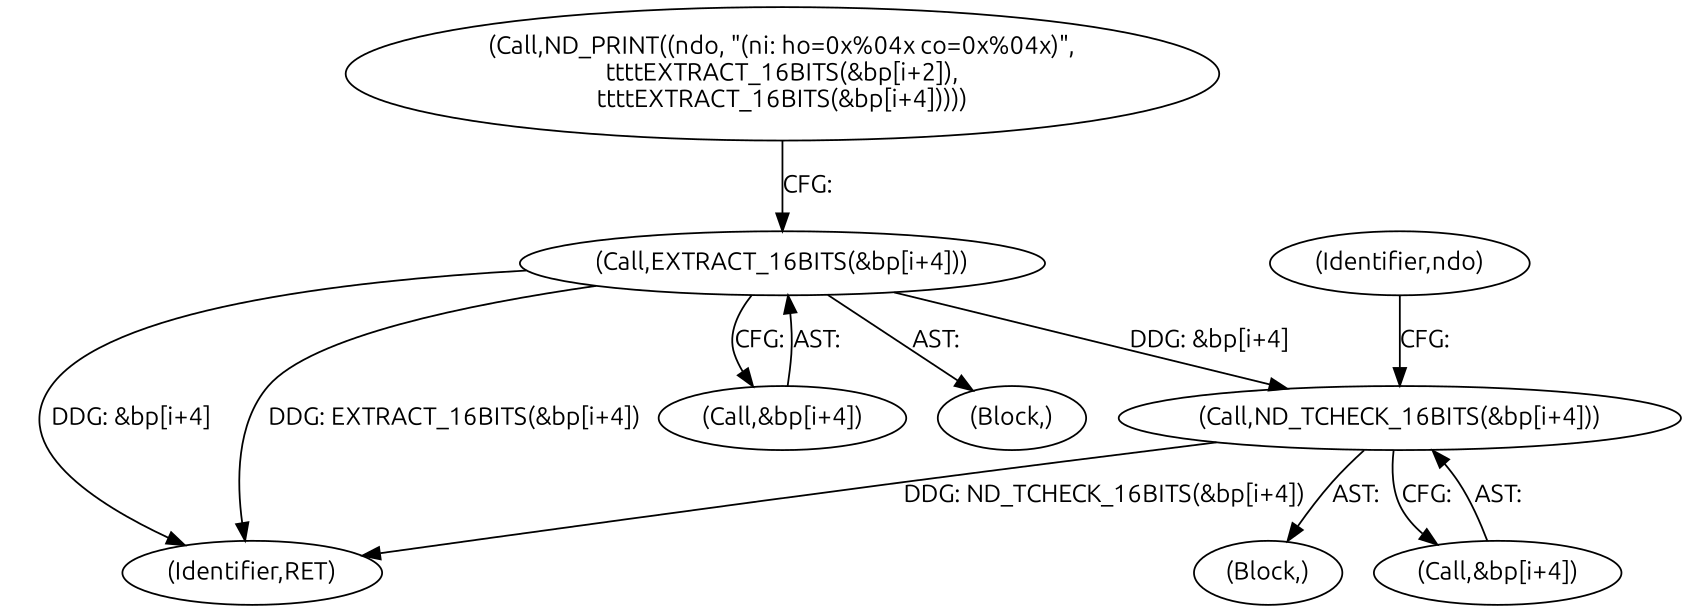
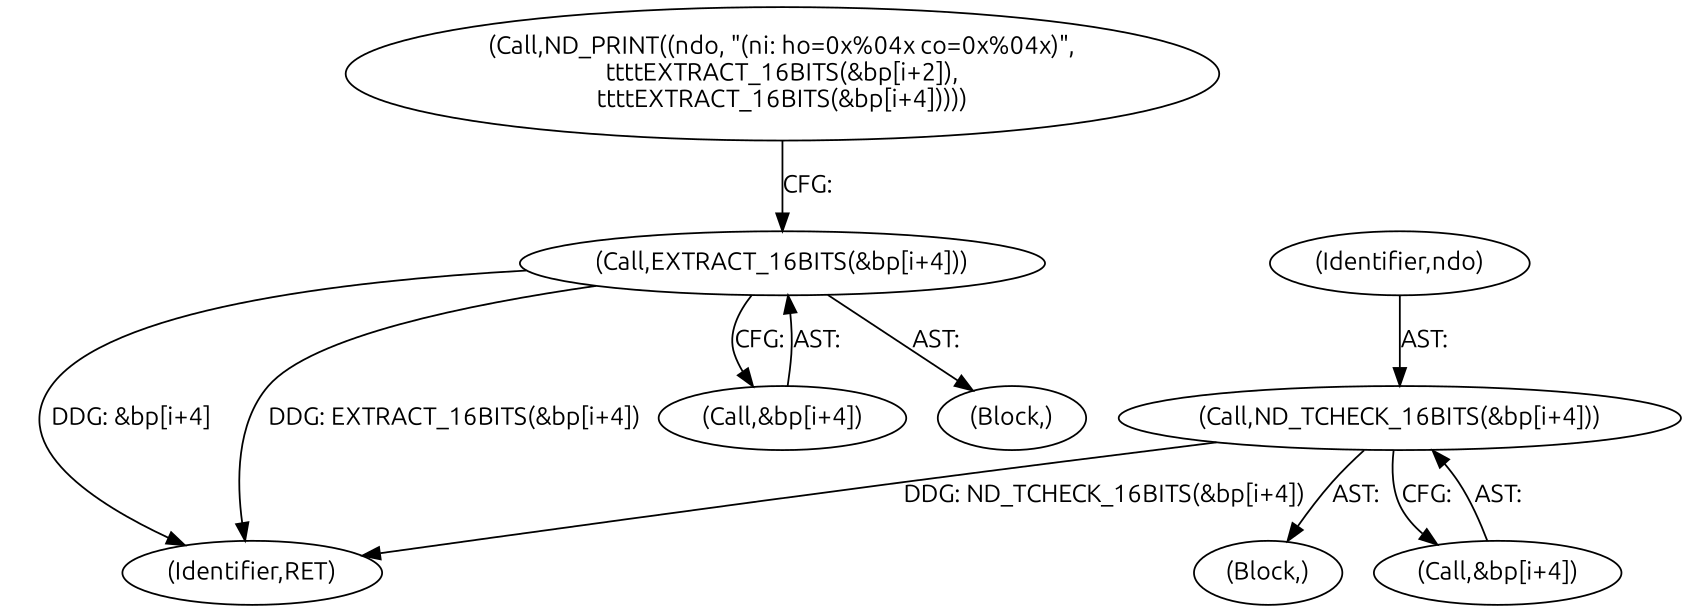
(1082, 338) -> none
(1428, 341) -> (1428, 341)
